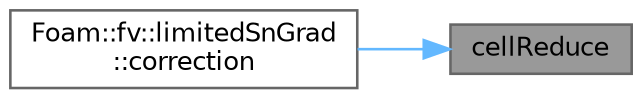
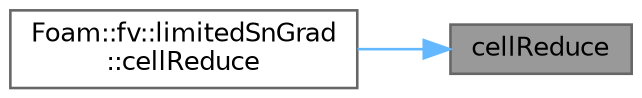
(184, 49) -> (184, 49)
